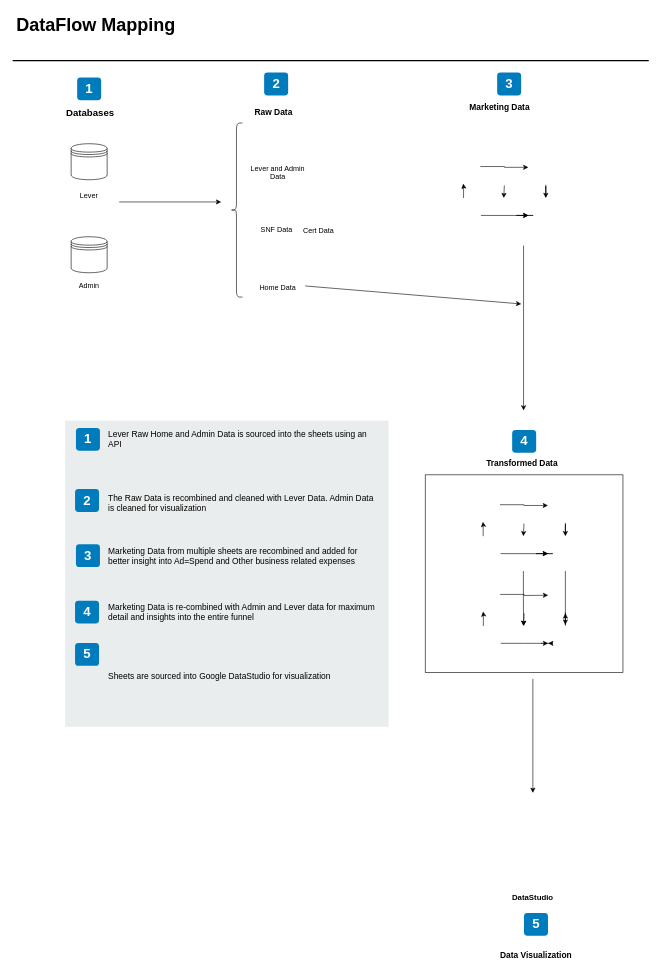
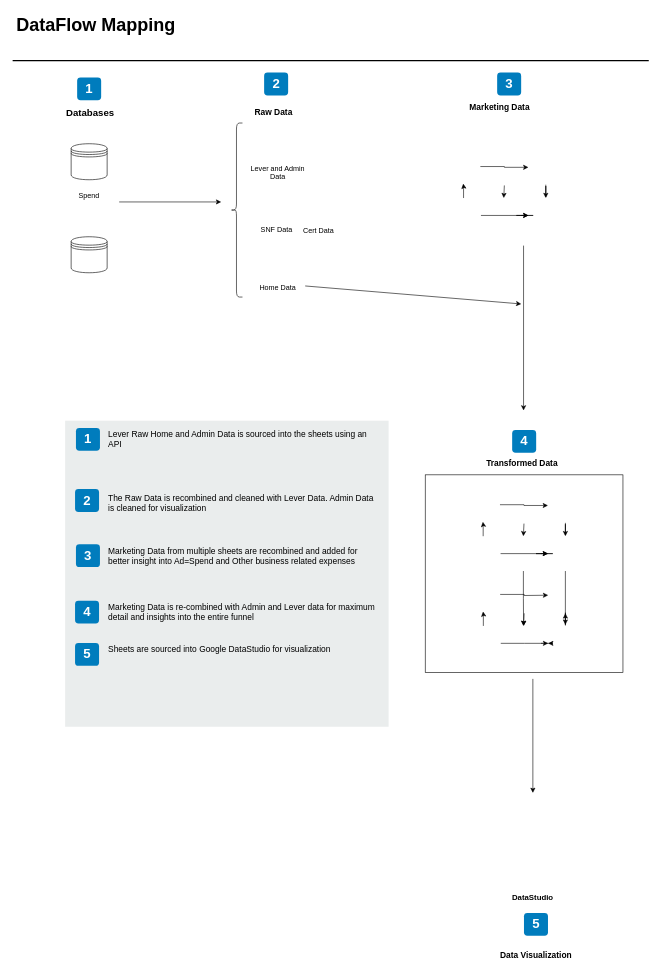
(89, 196) -> (89, 196)
(89, 286) -> none
(242, 685) -> (242, 658)
